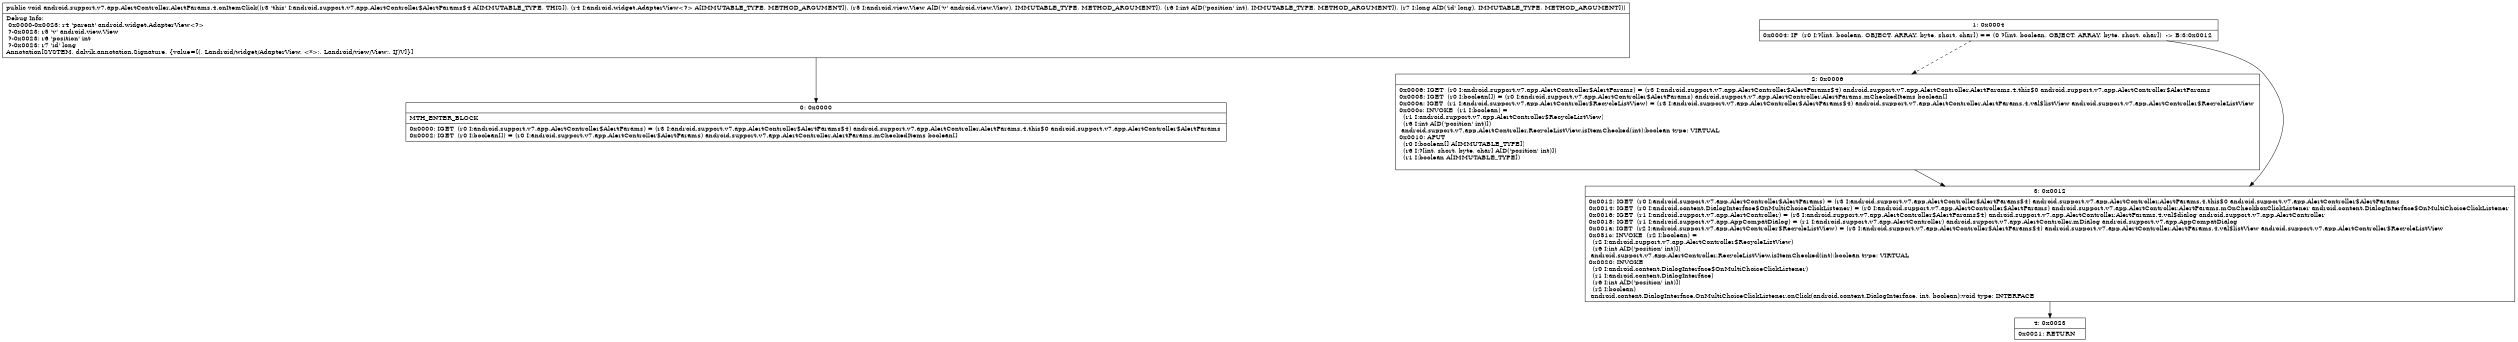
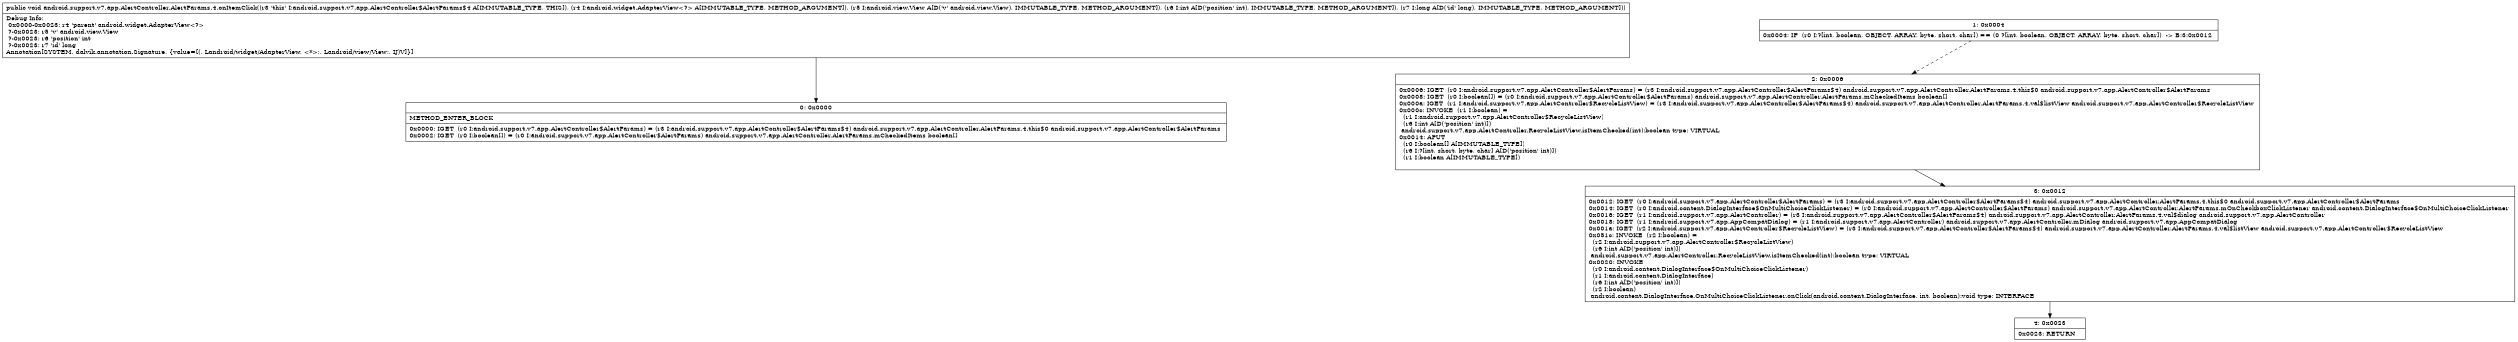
(2269, 81) -> none
(444, 118) -> (452, 118)
(1424, 137) -> (1424, 137)
(2050, 334) -> (2050, 334)
